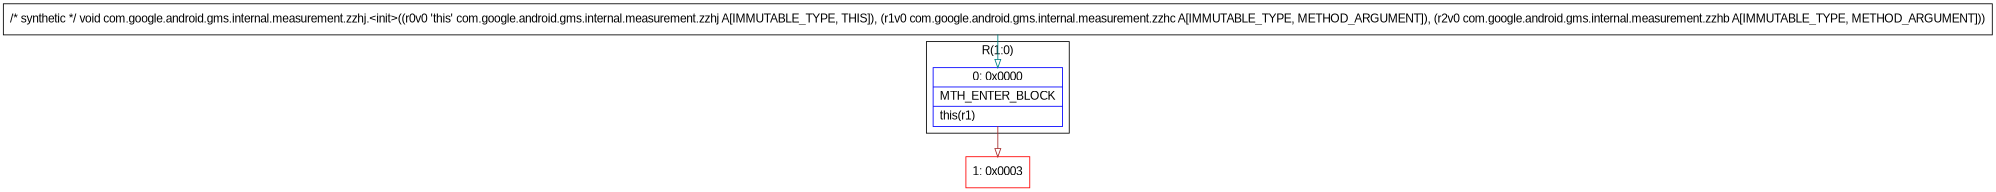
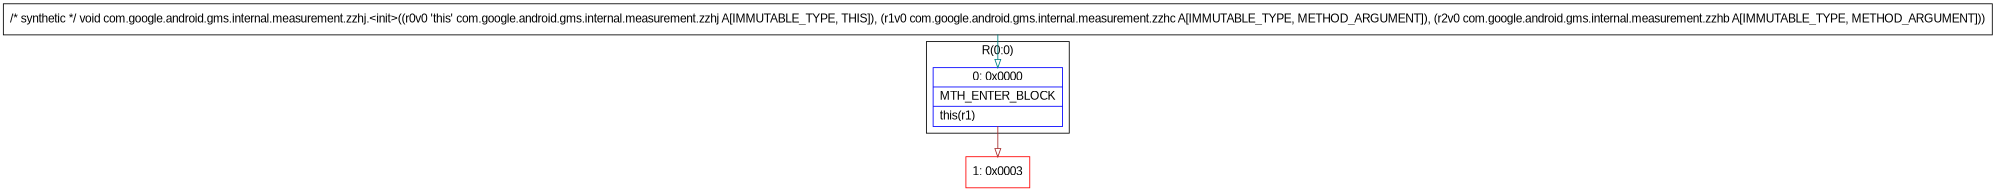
(998, 51) -> (998, 51)
